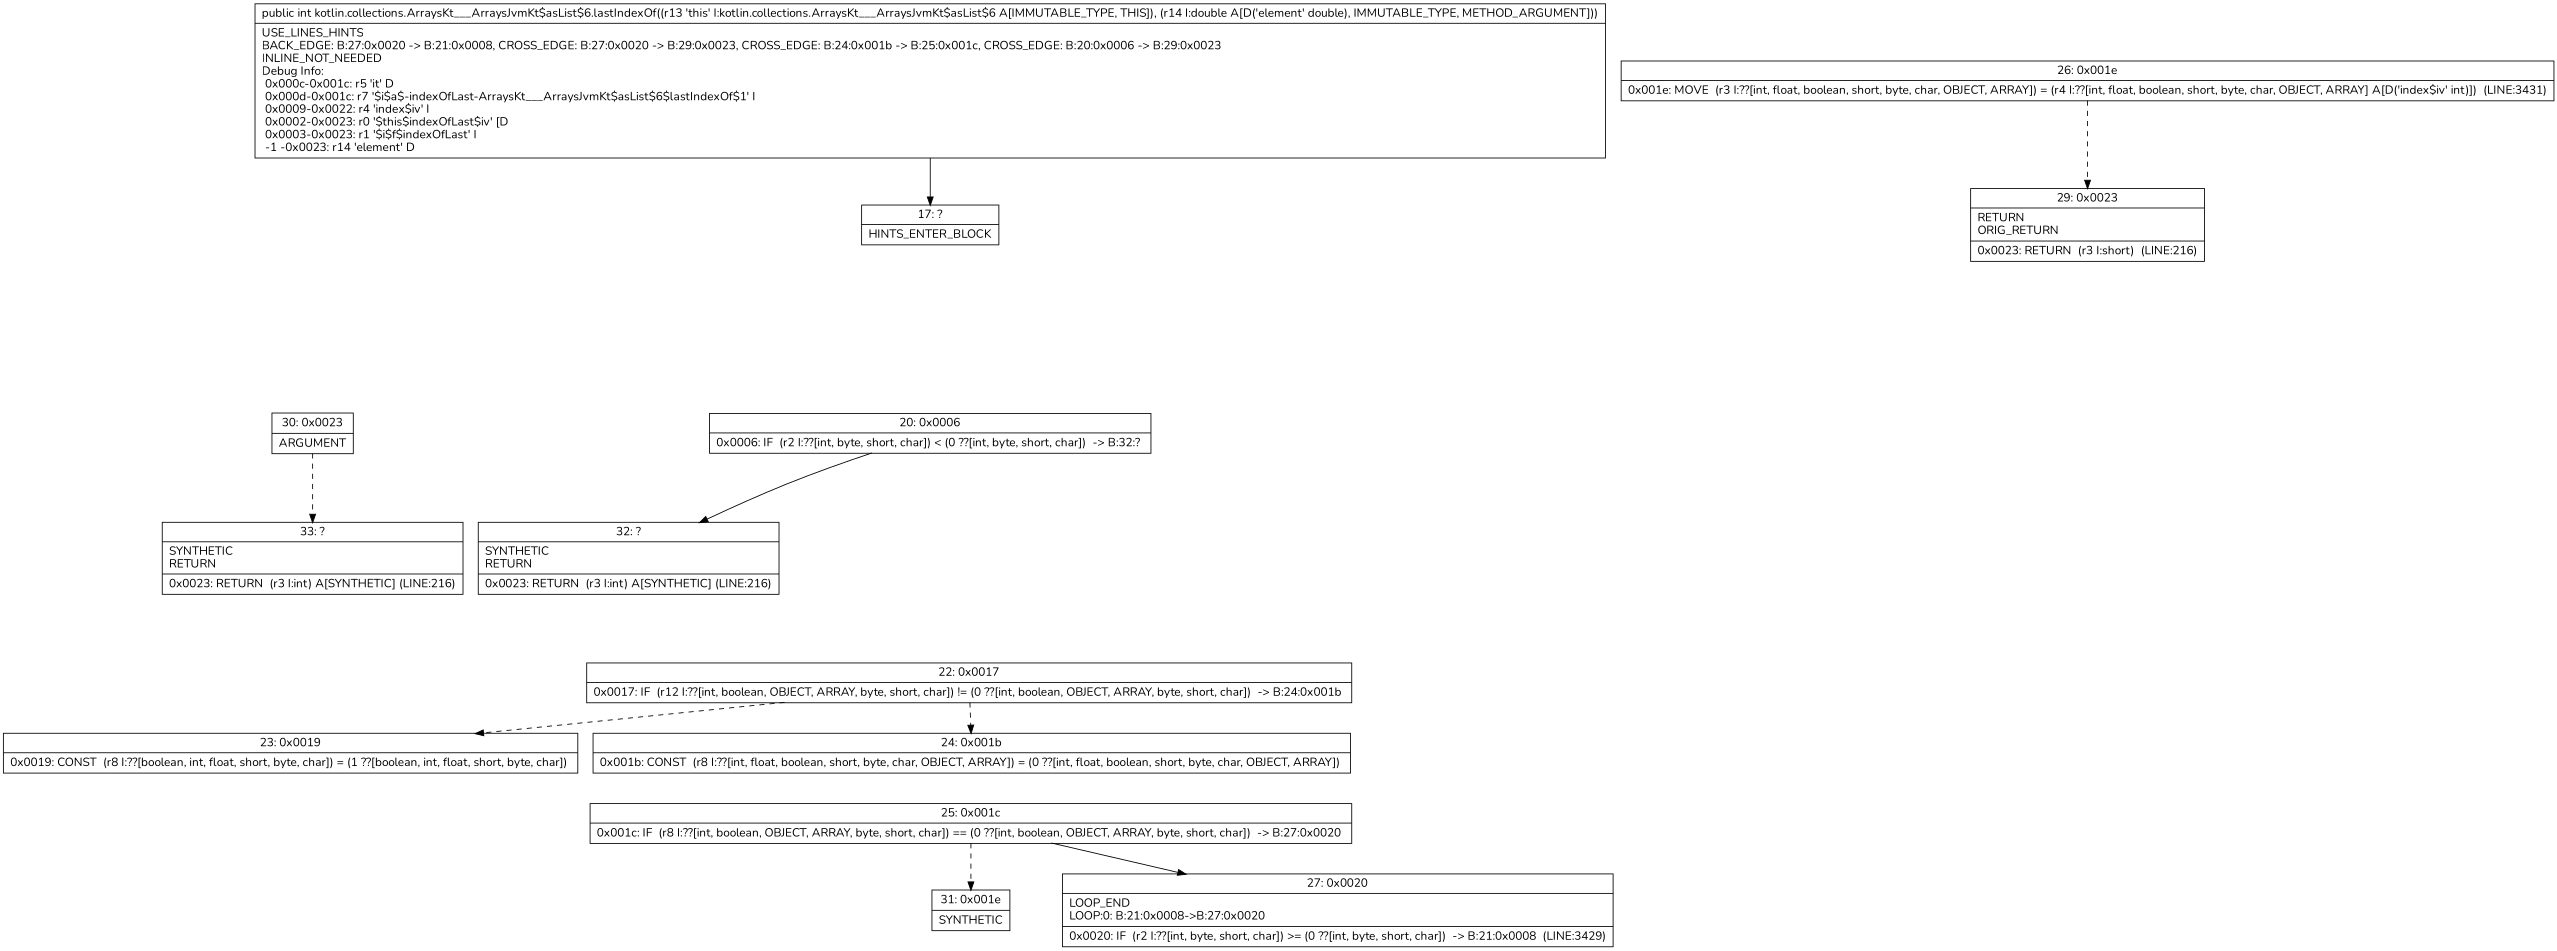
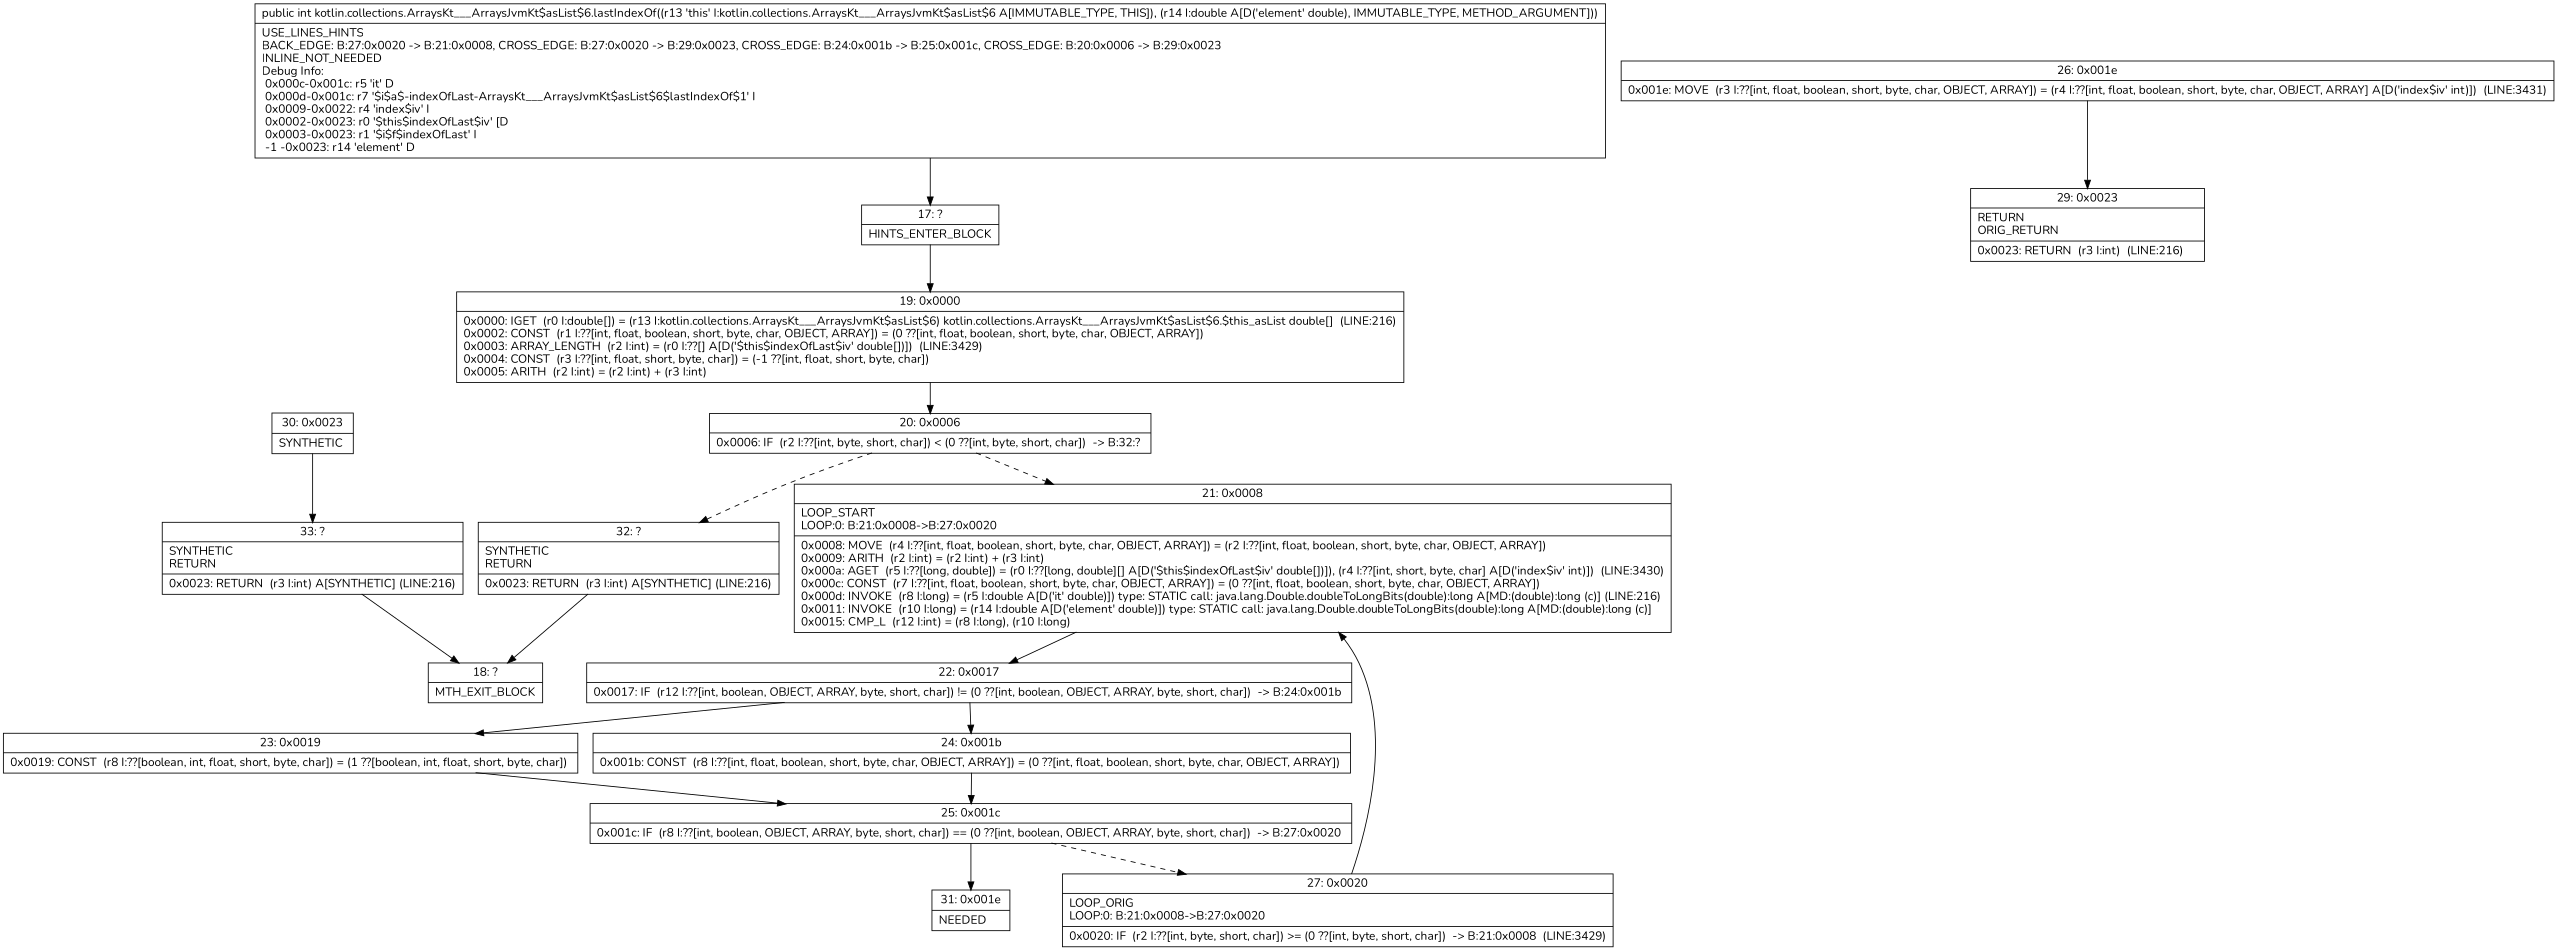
(2088, 140) -> (2088, 140)
(2088, 251) -> (2081, 251)
none -> (930, 337)
(313, 443) -> (311, 443)
(788, 483) -> (788, 483)
(313, 484) -> (313, 484)
none -> (1233, 558)
none -> (485, 683)
(970, 714) -> (970, 714)
(634, 718) -> (634, 718)
none -> (971, 784)
none -> (627, 788)
(1115, 858) -> (1115, 858)
(971, 862) -> (971, 862)
(1100, 903) -> (1102, 903)
(971, 920) -> (963, 920)
